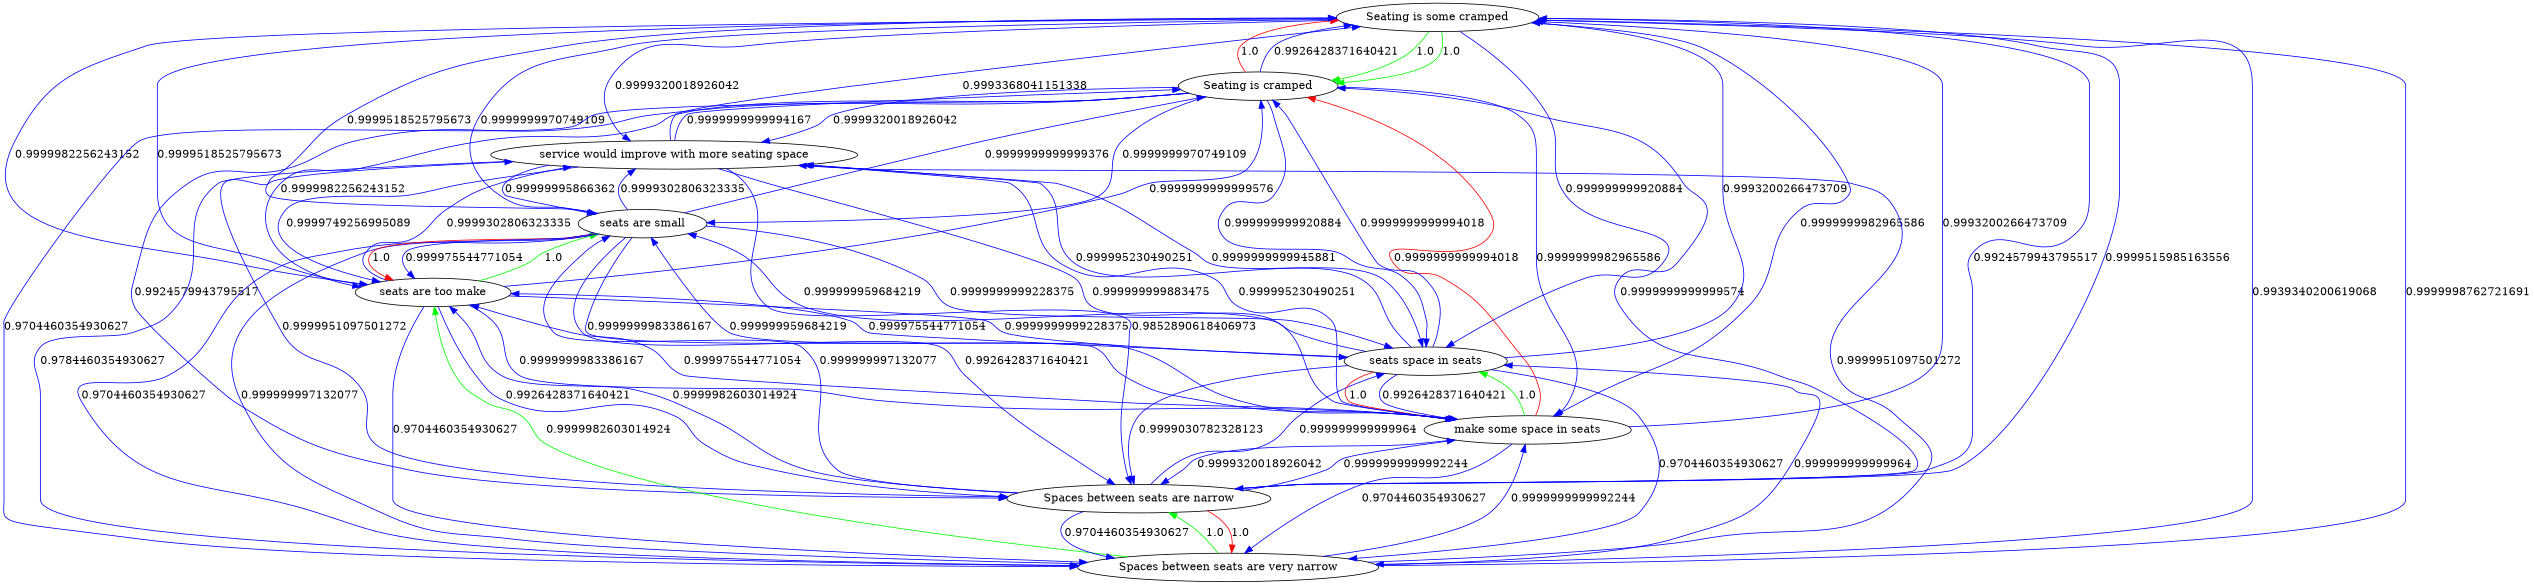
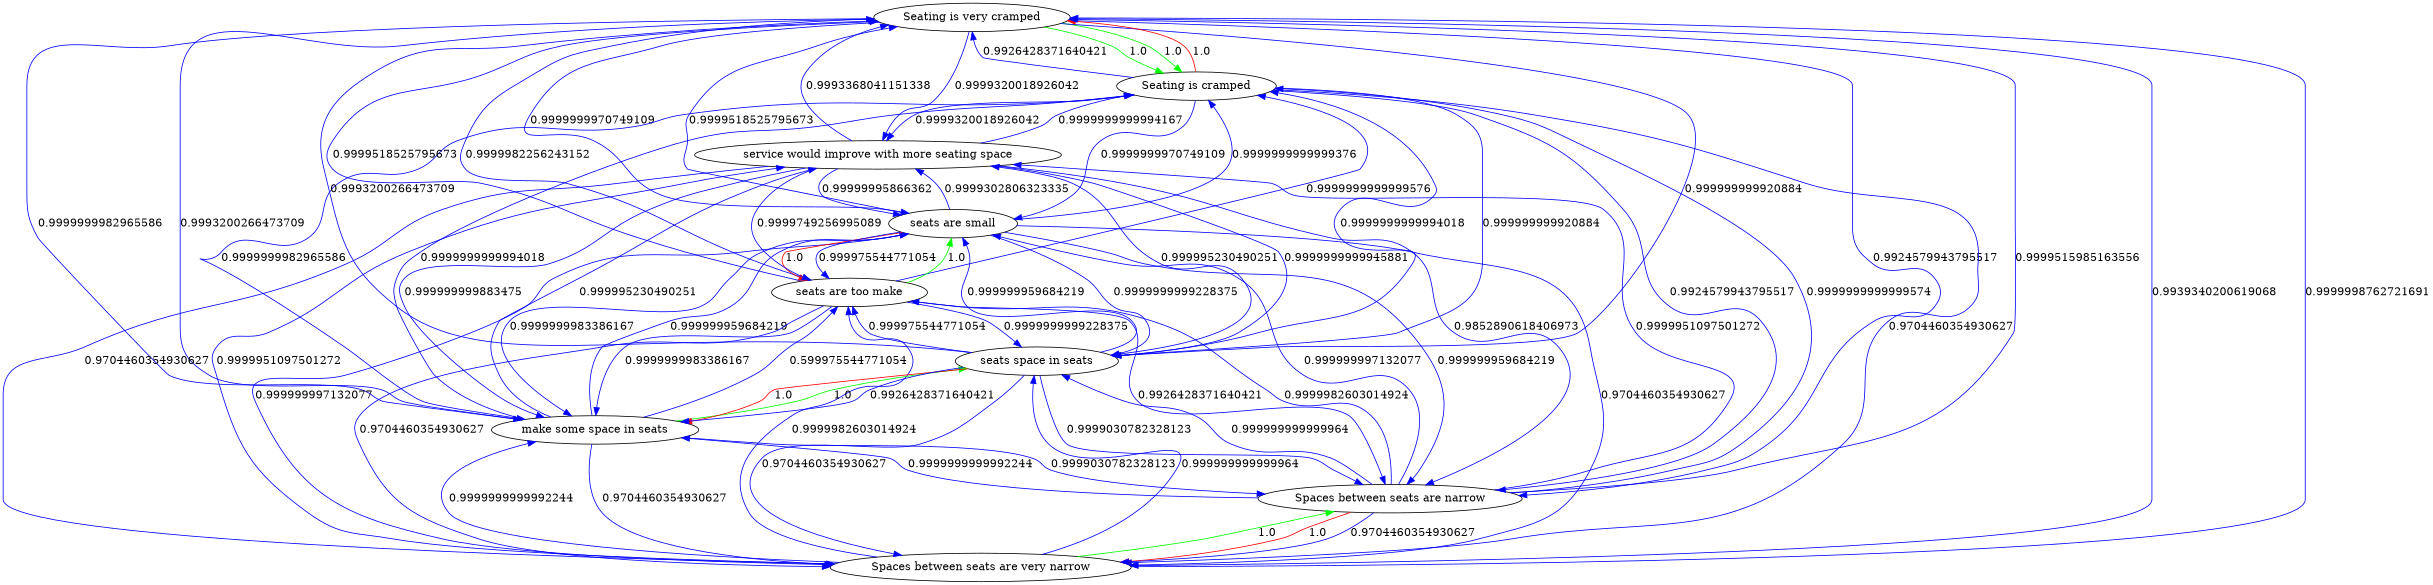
(1438, 17) -> (972, 17)
(654, 126) -> none
(441, 213) -> none
(1439, 251) -> (642, 155)
(103, 361) -> (147, 361)
(743, 361) -> (848, 361)
(1027, 361) -> (1496, 361)
(1260, 464) -> (1114, 464)
(744, 502) -> (781, 423)
